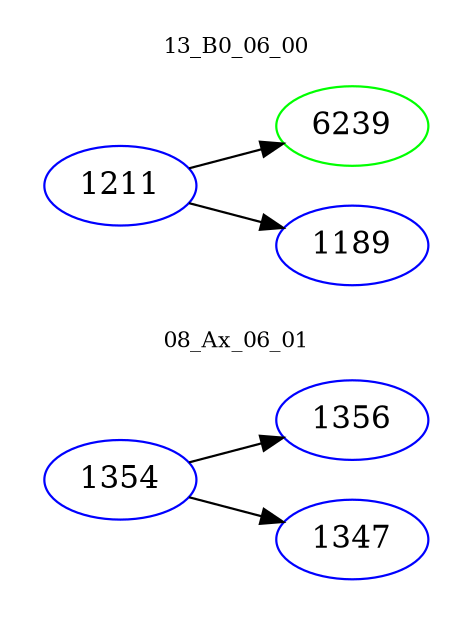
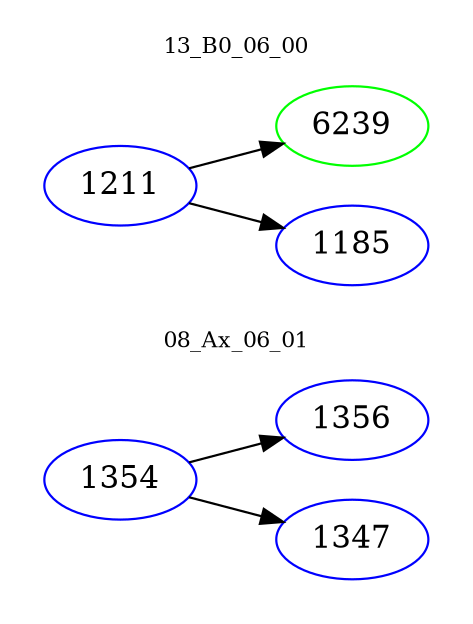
(352, 245) -> (352, 245)
